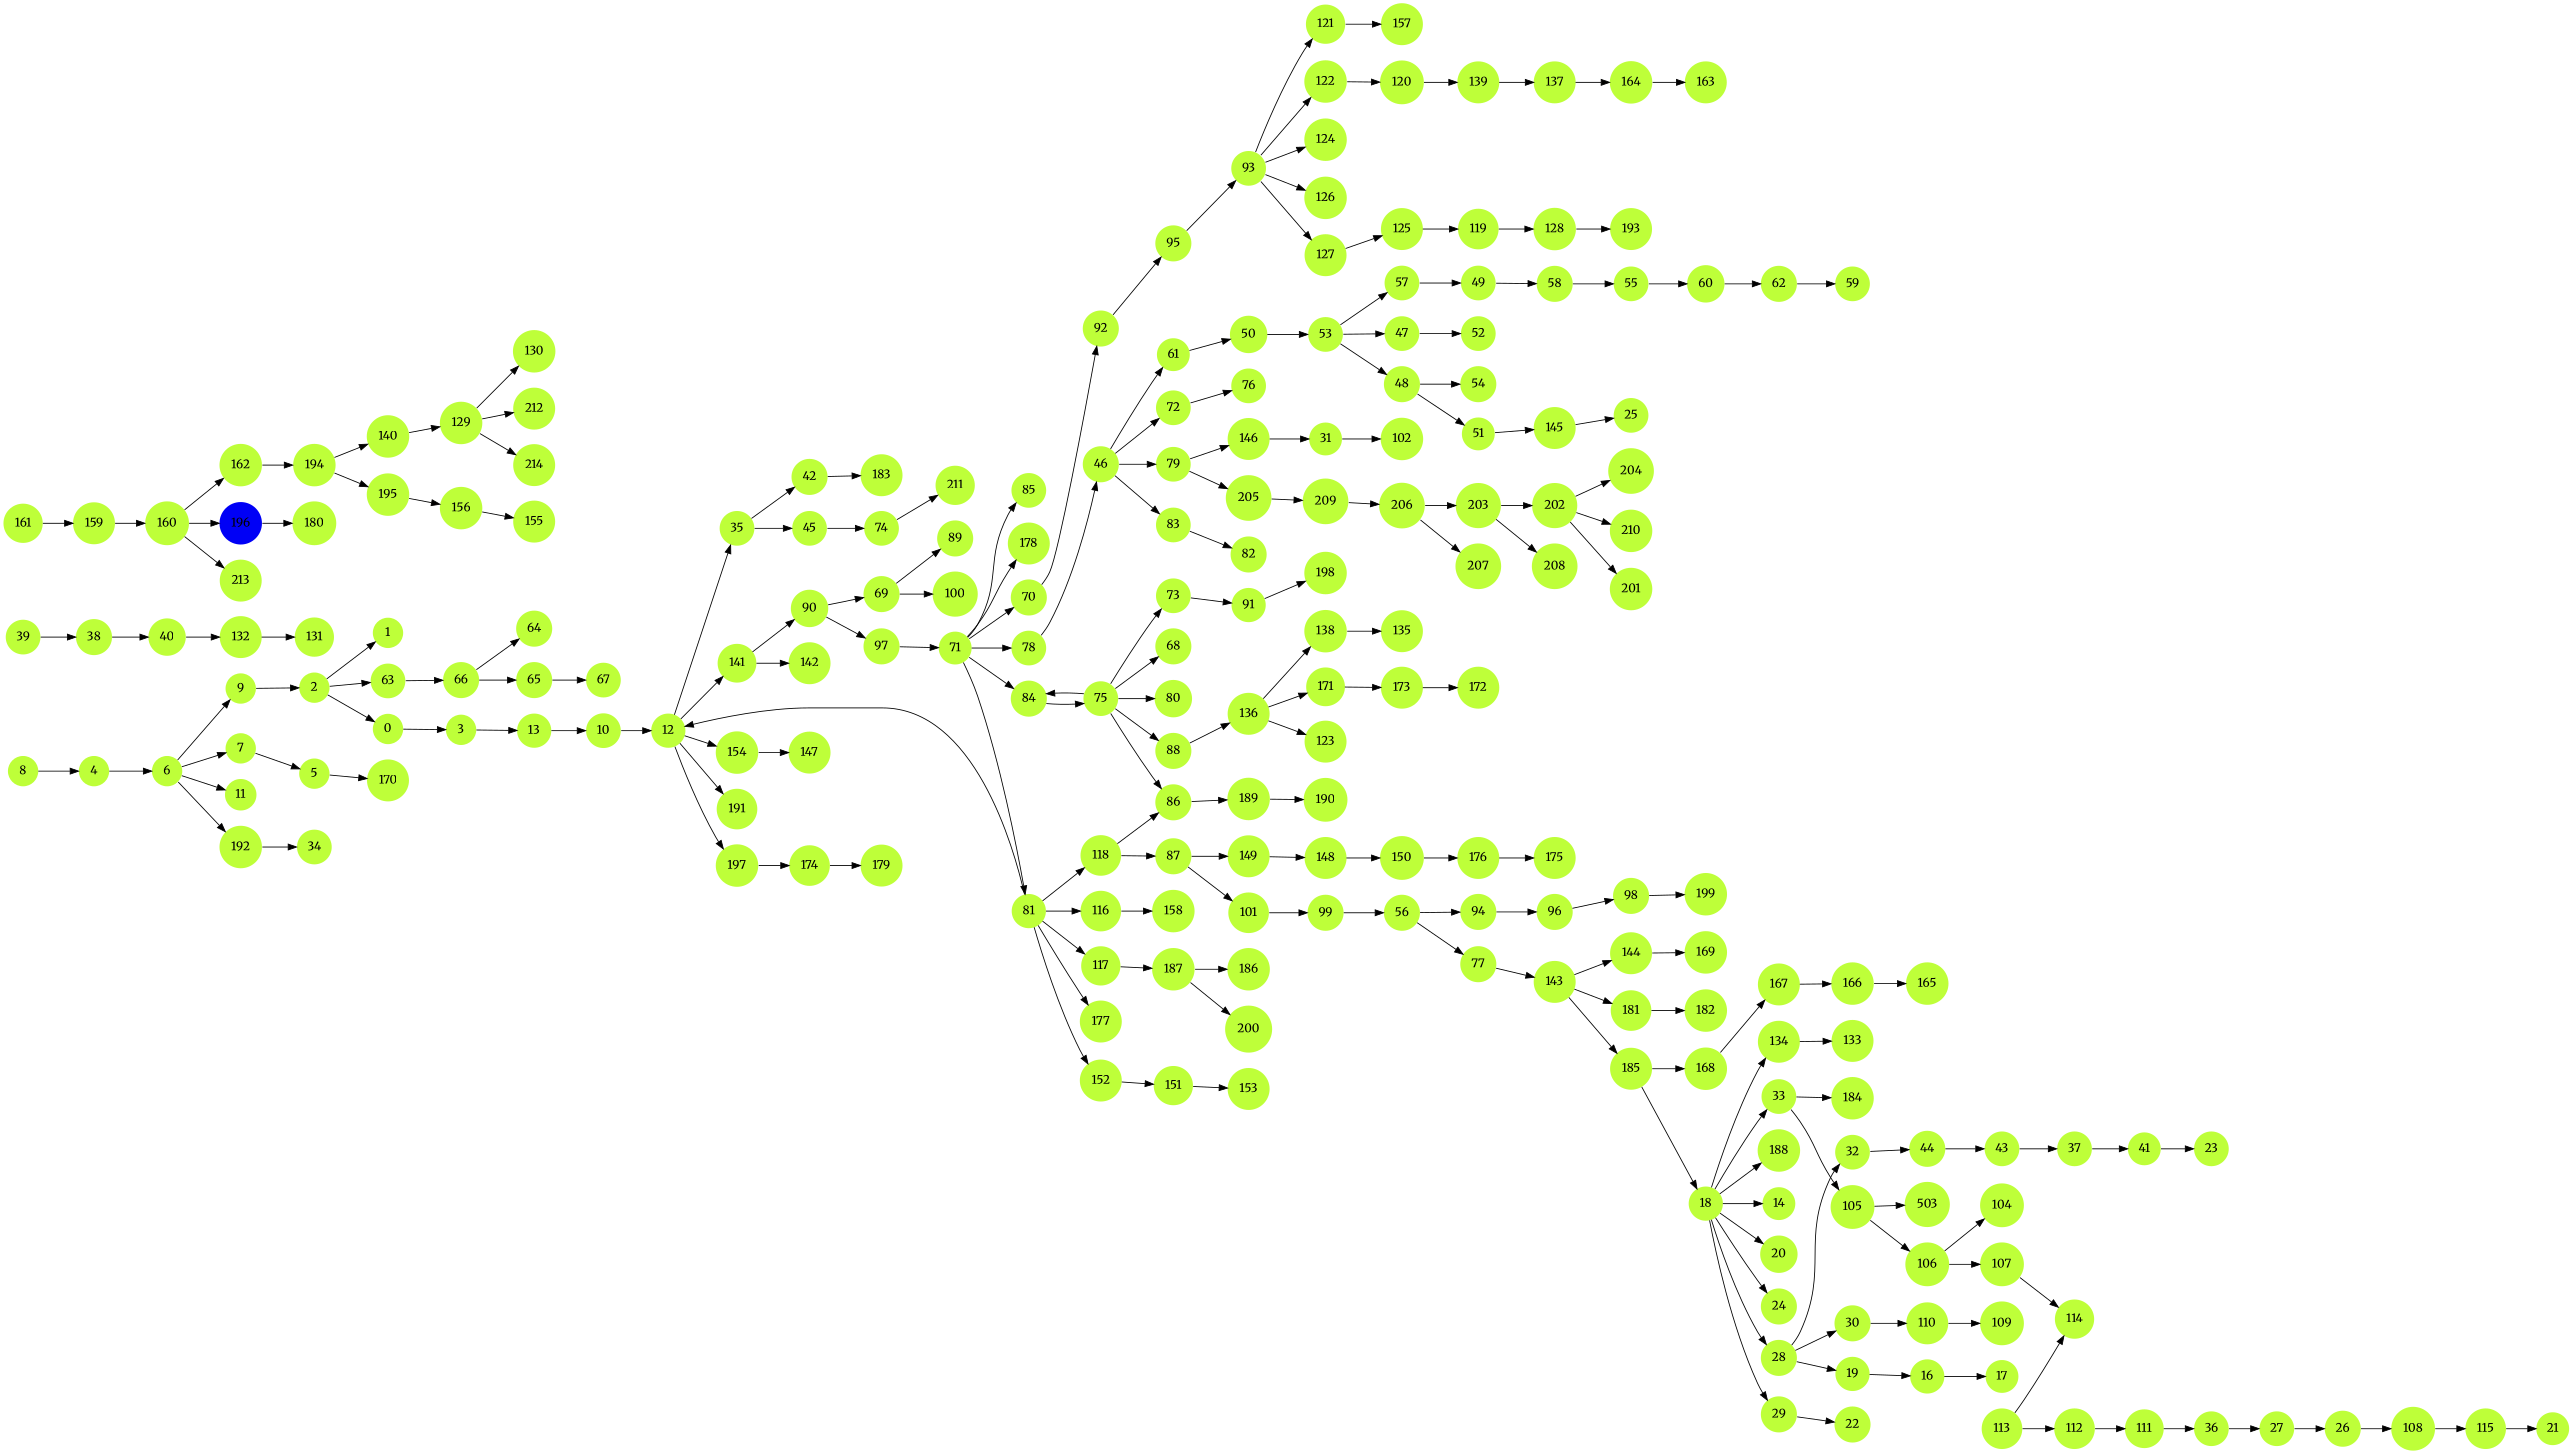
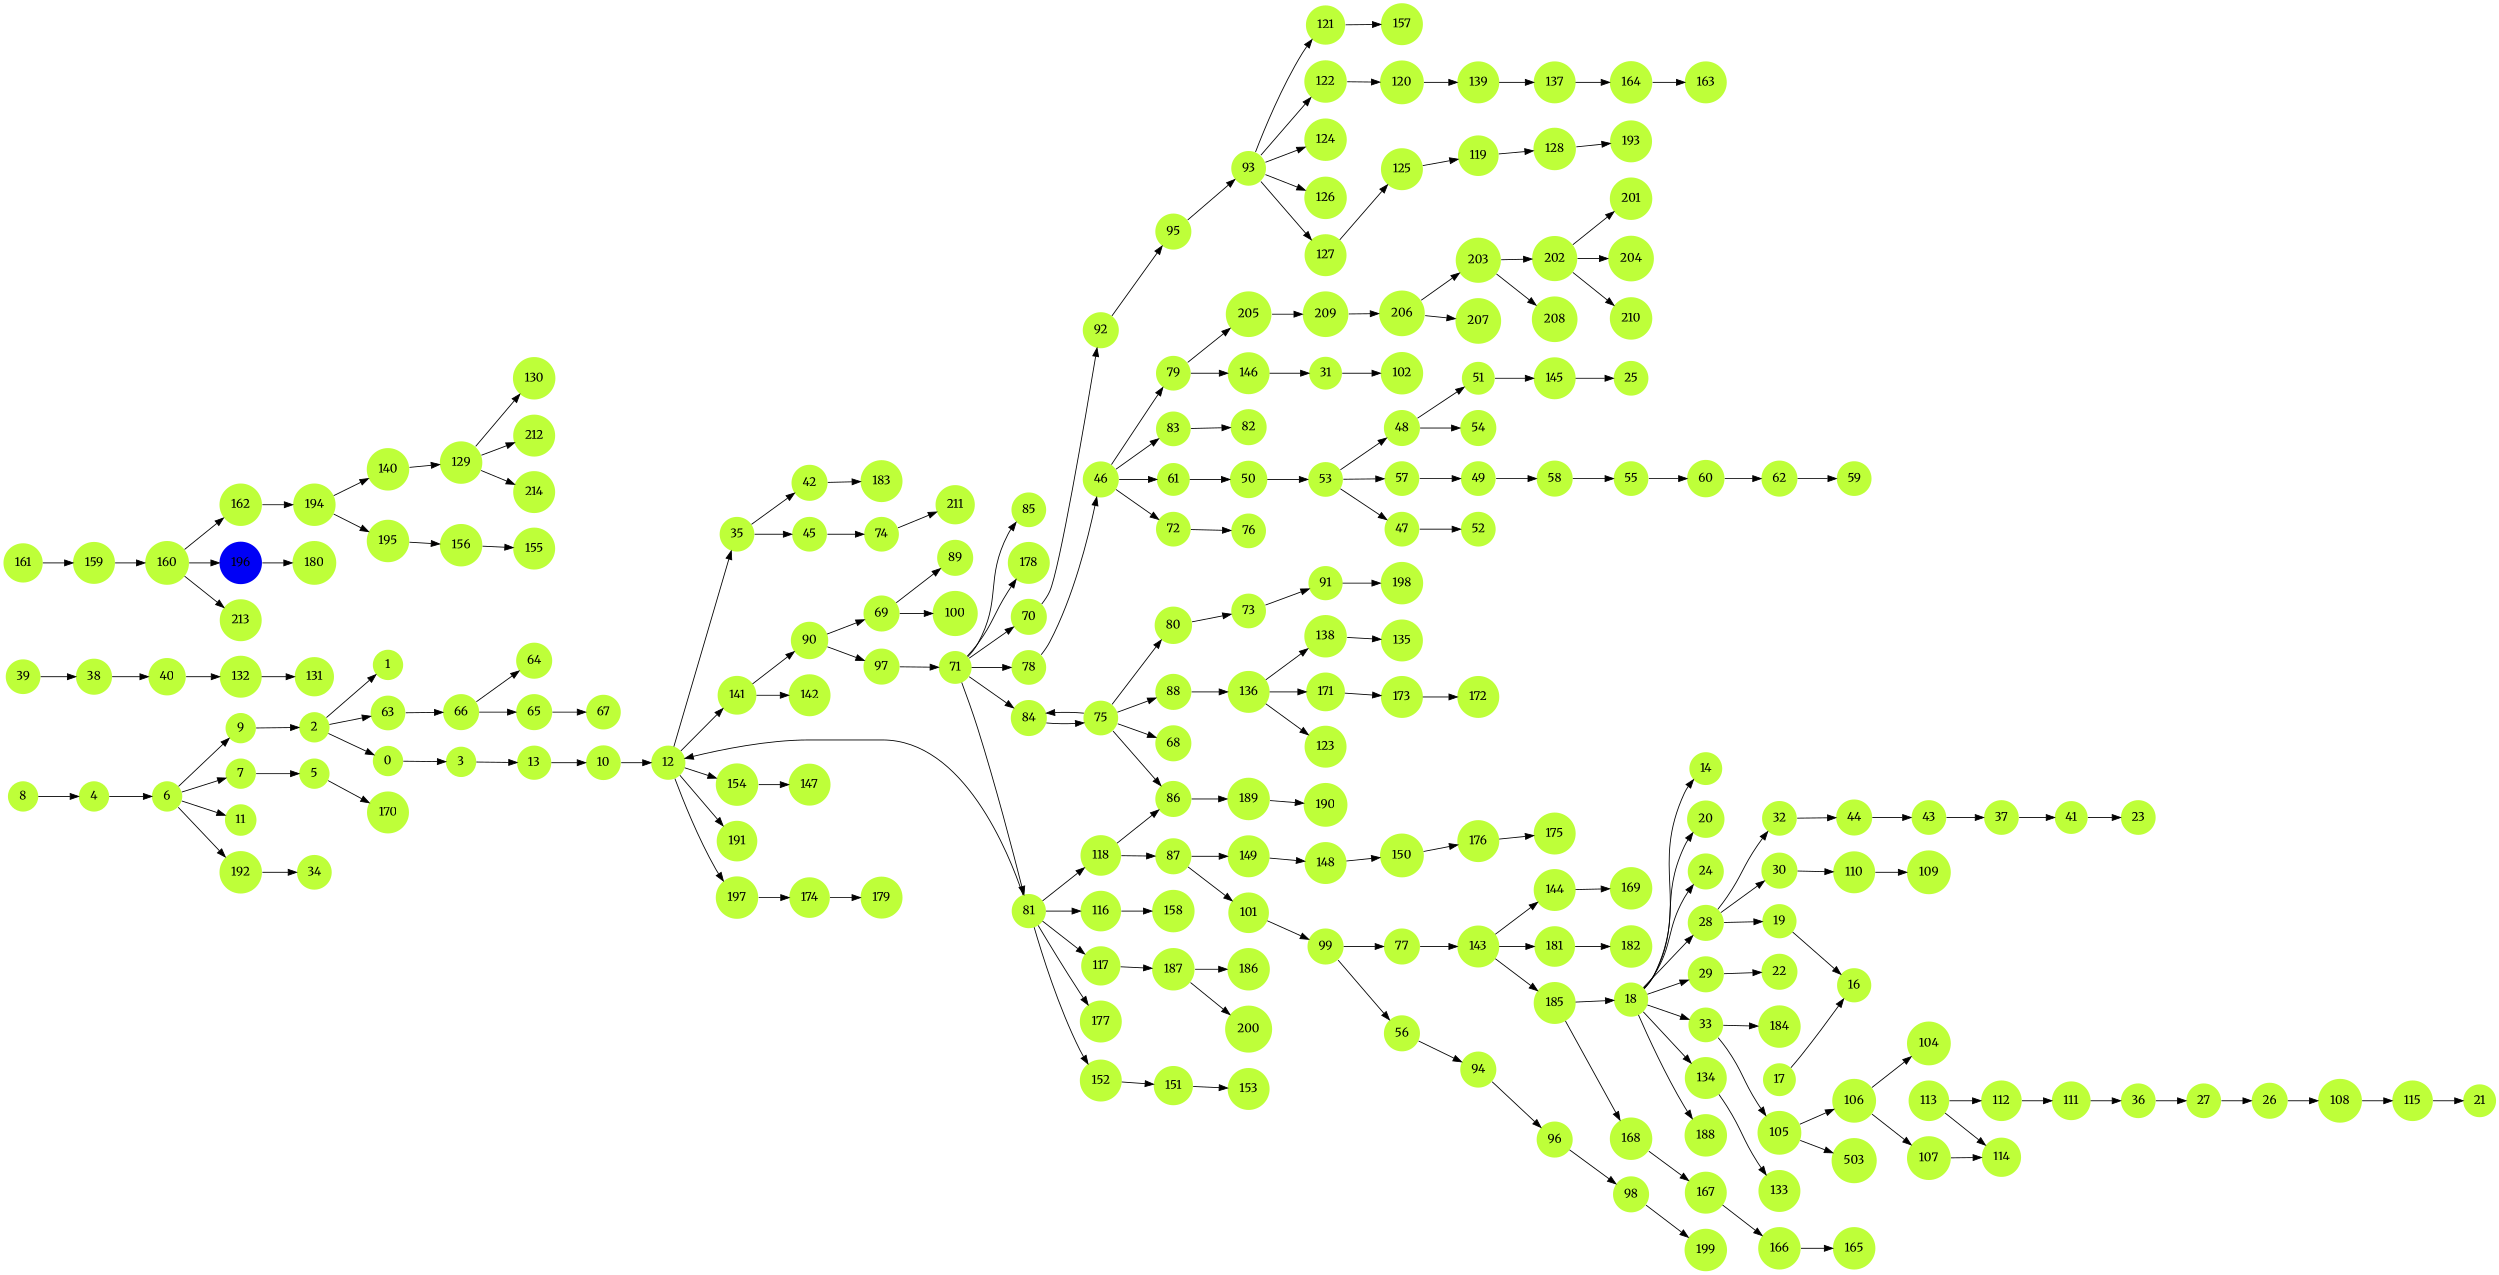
(1133, 649) -> (1207, 619)
(1437, 936) -> (1359, 946)
(1961, 1376) -> (1815, 1037)
